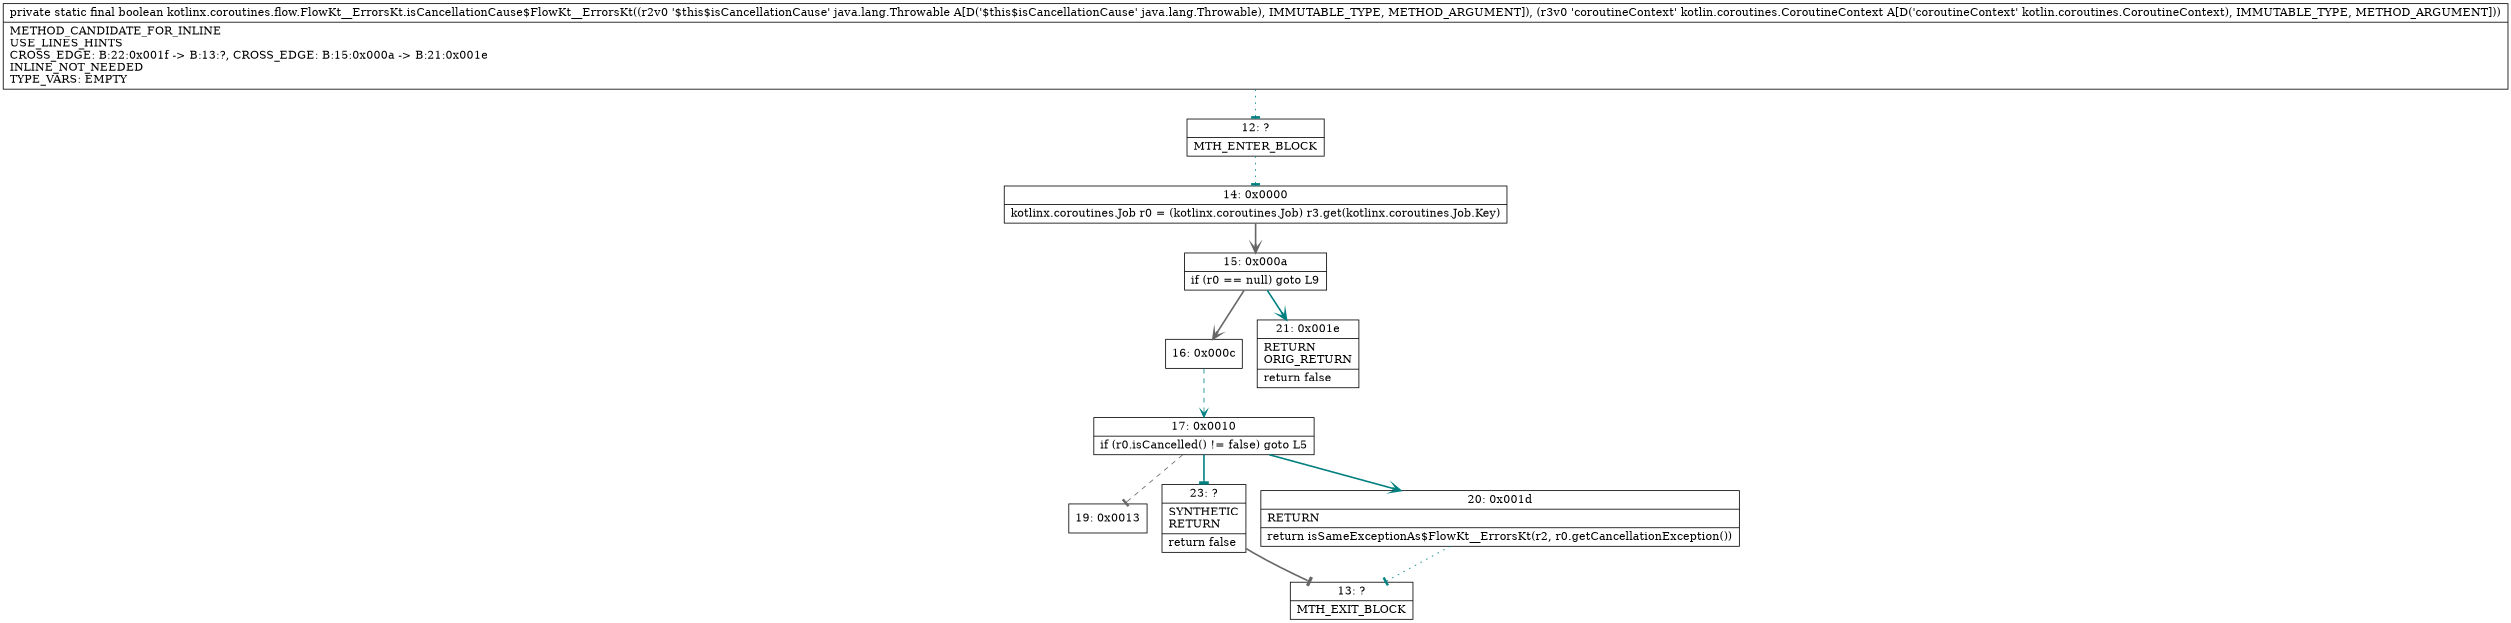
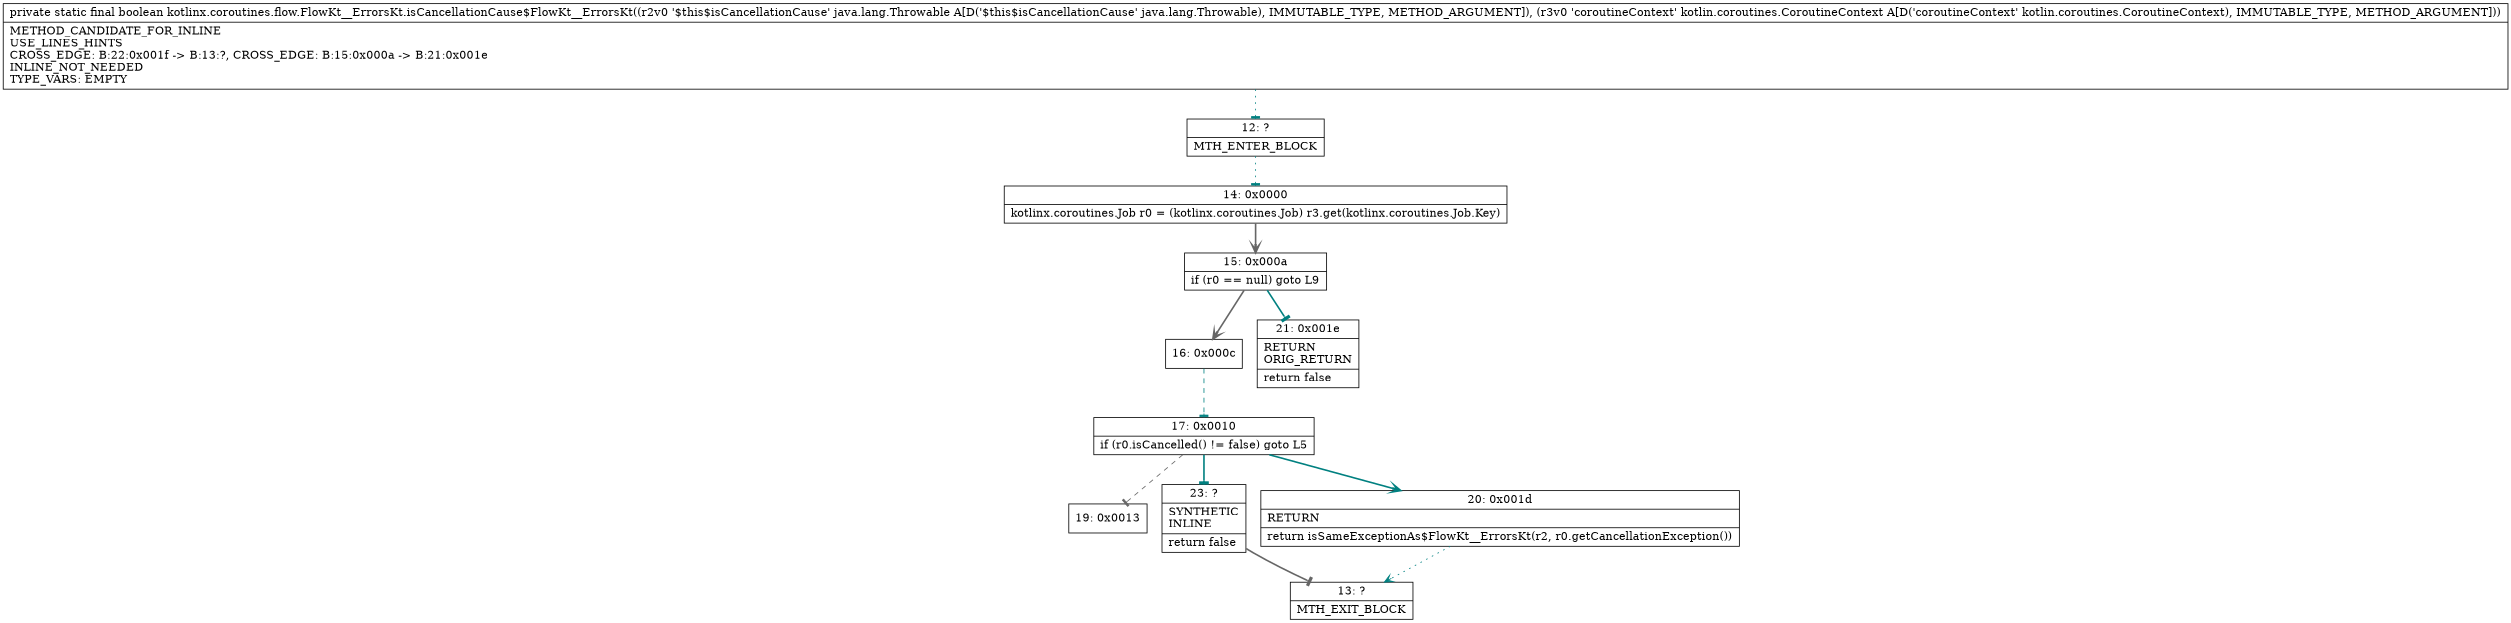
(1275, 302) -> (1276, 303)
(1204, 389) -> (1204, 391)
(1195, 524) -> (1191, 524)
(1419, 563) -> (1421, 562)
